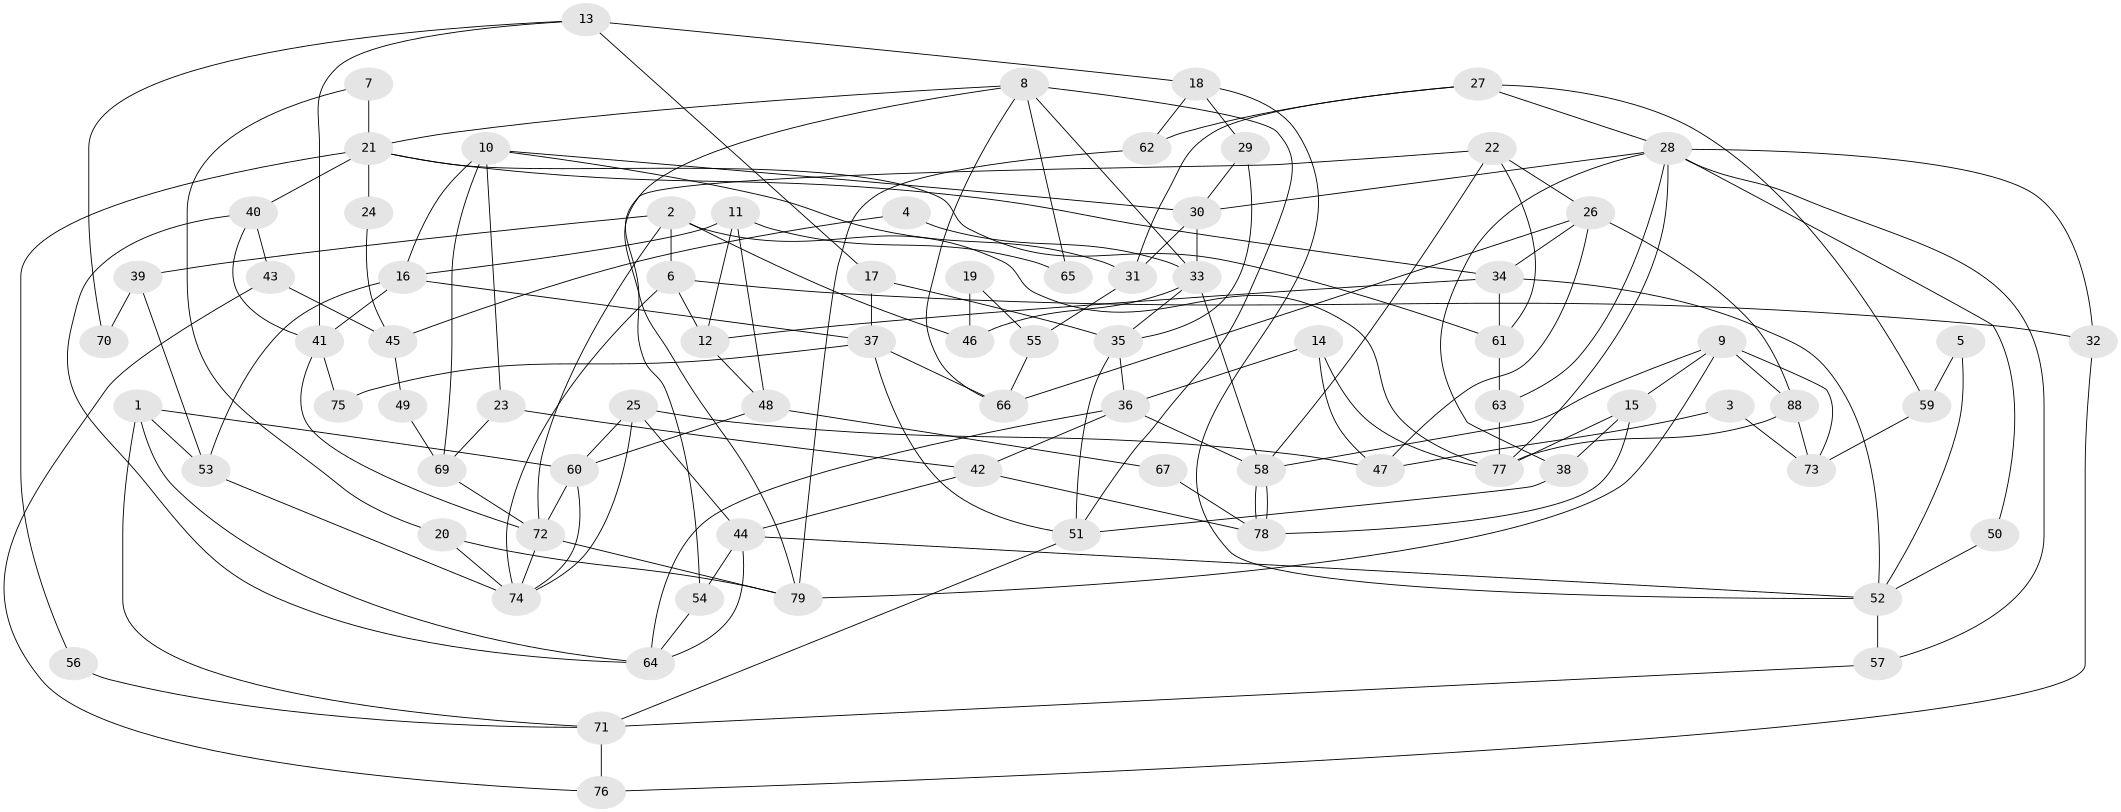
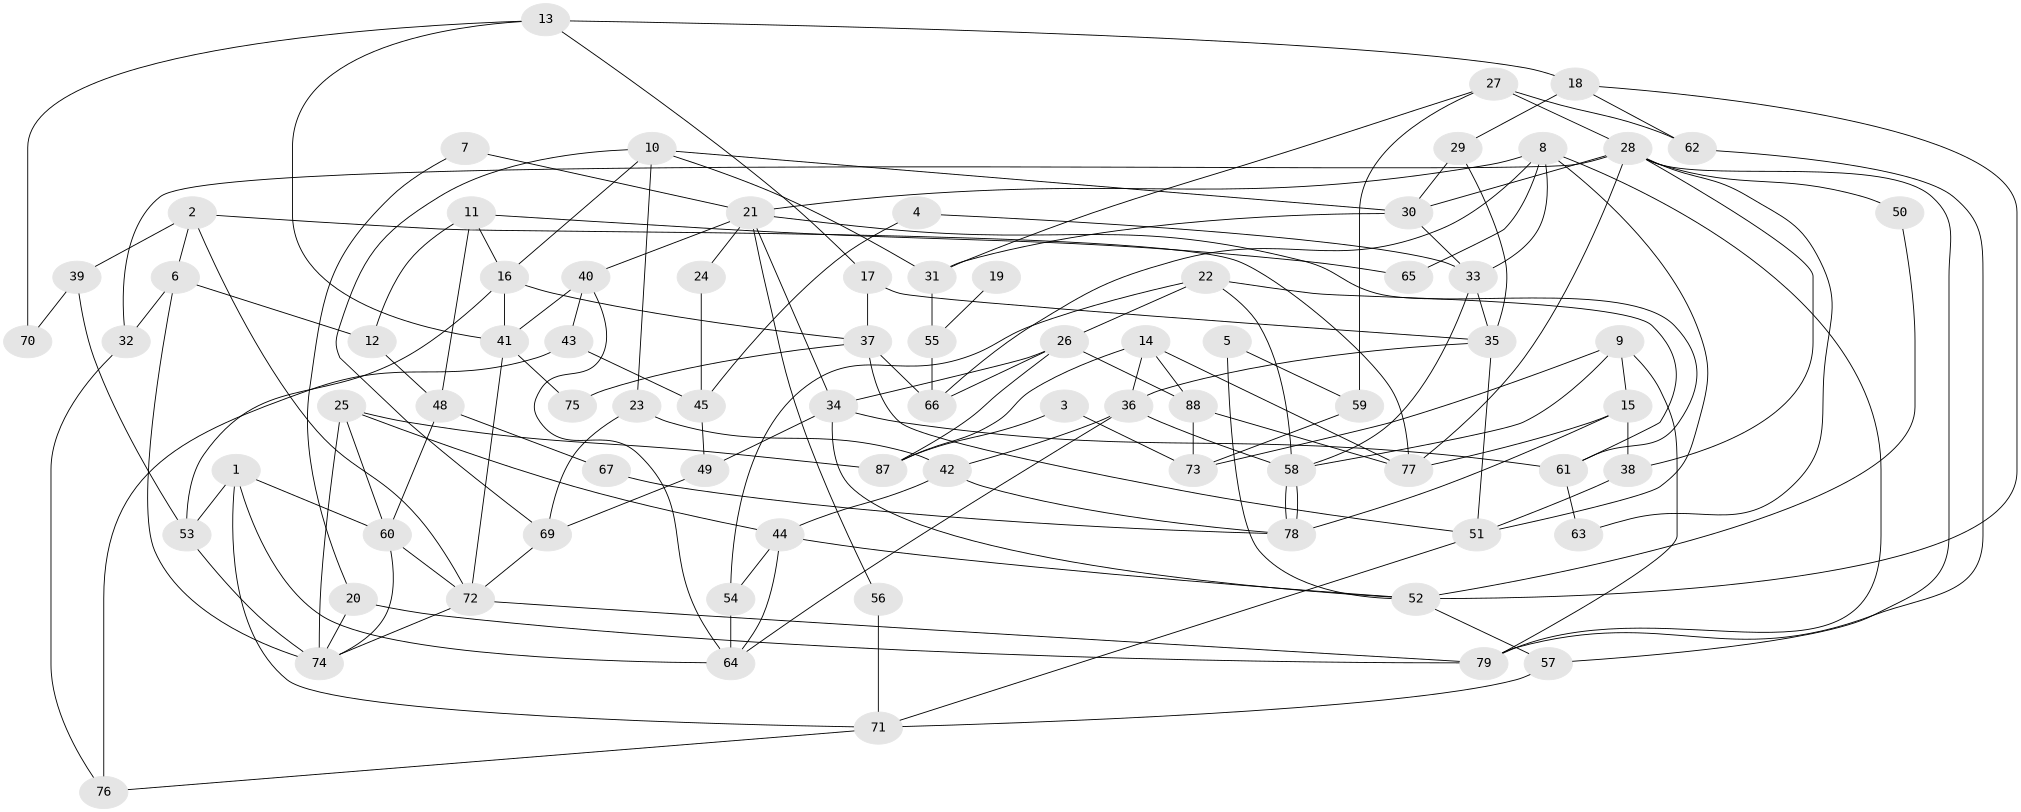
(1046, 308) -> (783, 432)
(970, 342) -> none
(1758, 374) -> (1170, 374)
(1499, 438) -> none
(1380, 470) -> (883, 470)
